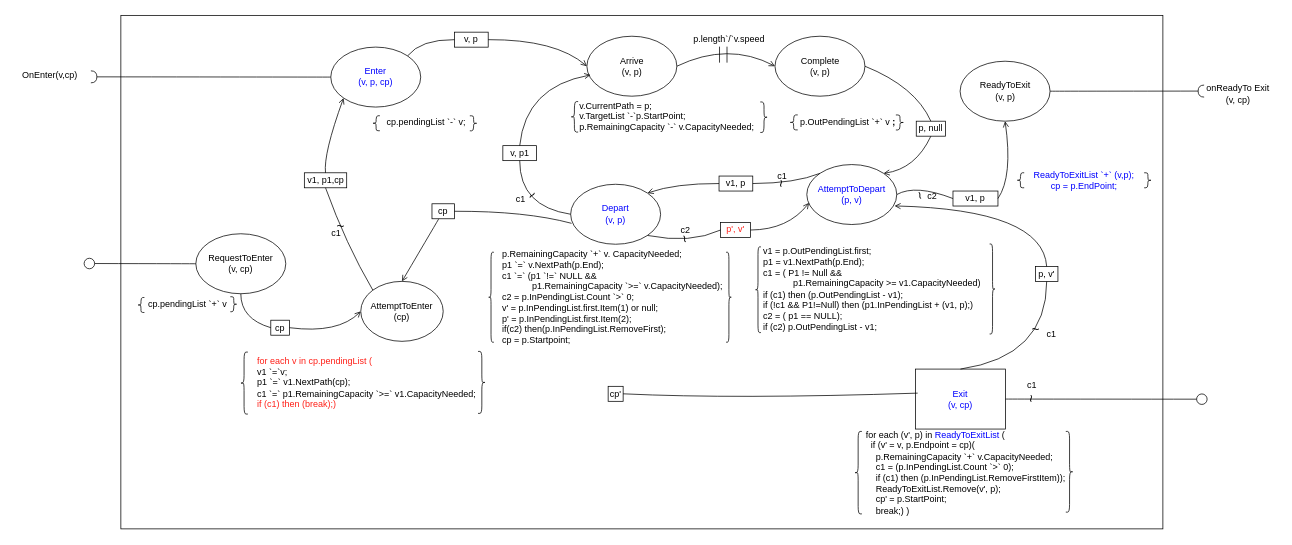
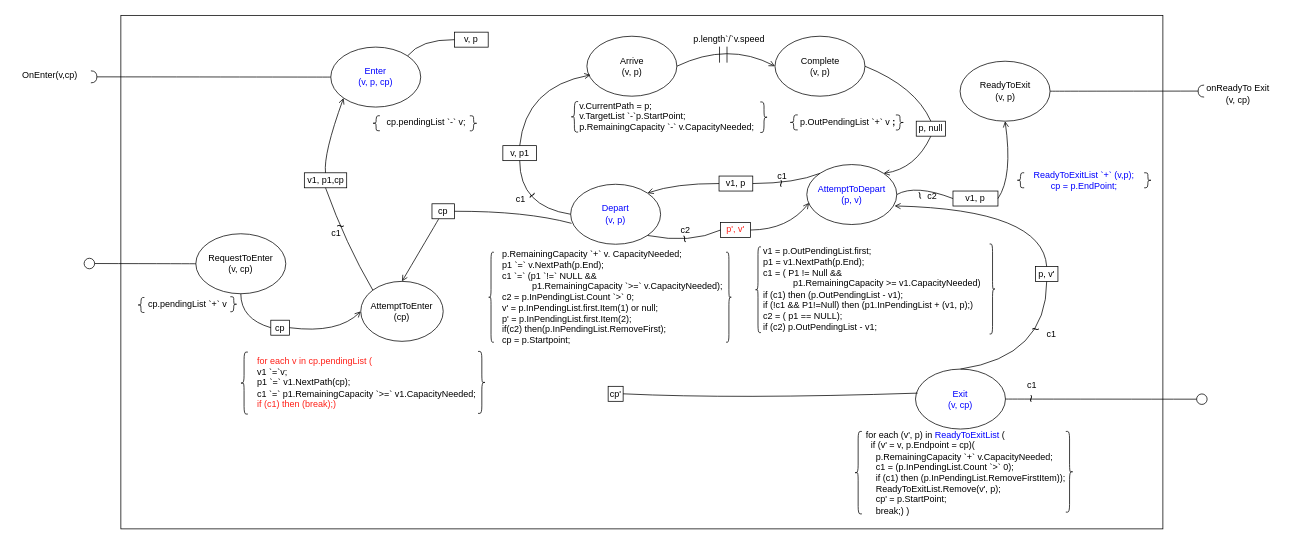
(538, 44) -> none
(960, 399) -> (960, 399)
